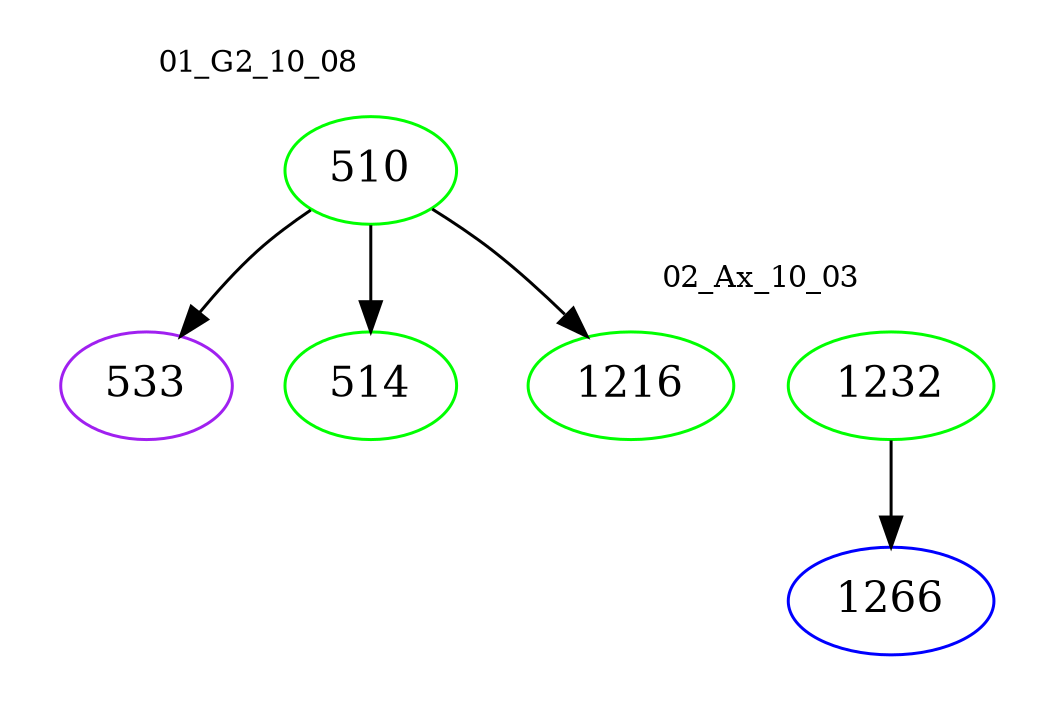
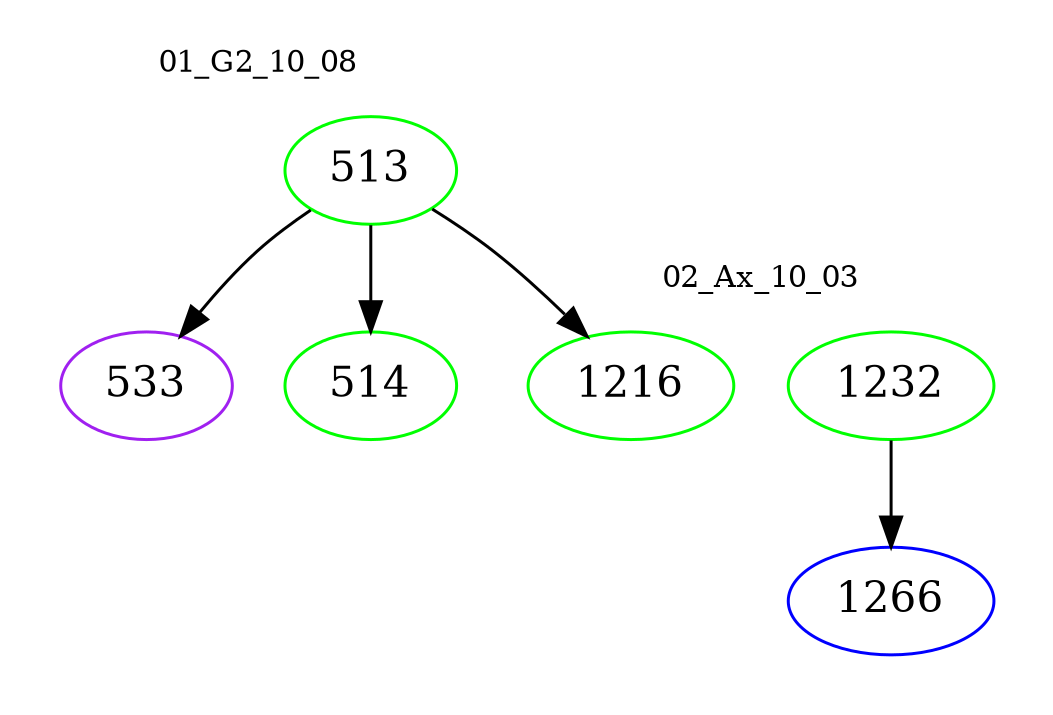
(371, 170) -> (371, 170)
